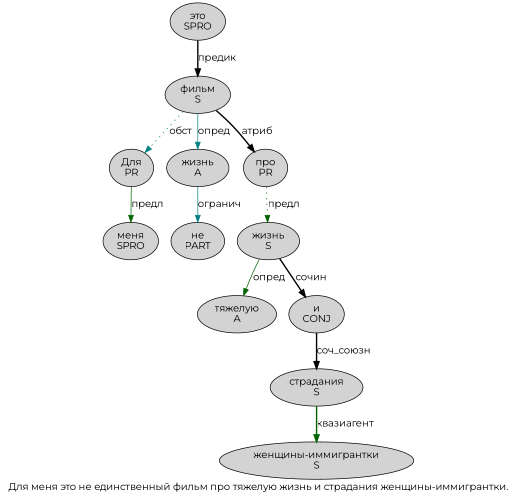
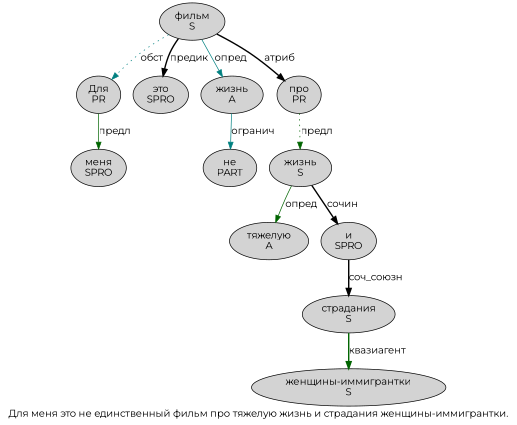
(198, 55) -> (170, 53)
(317, 314) -> (349, 241)
